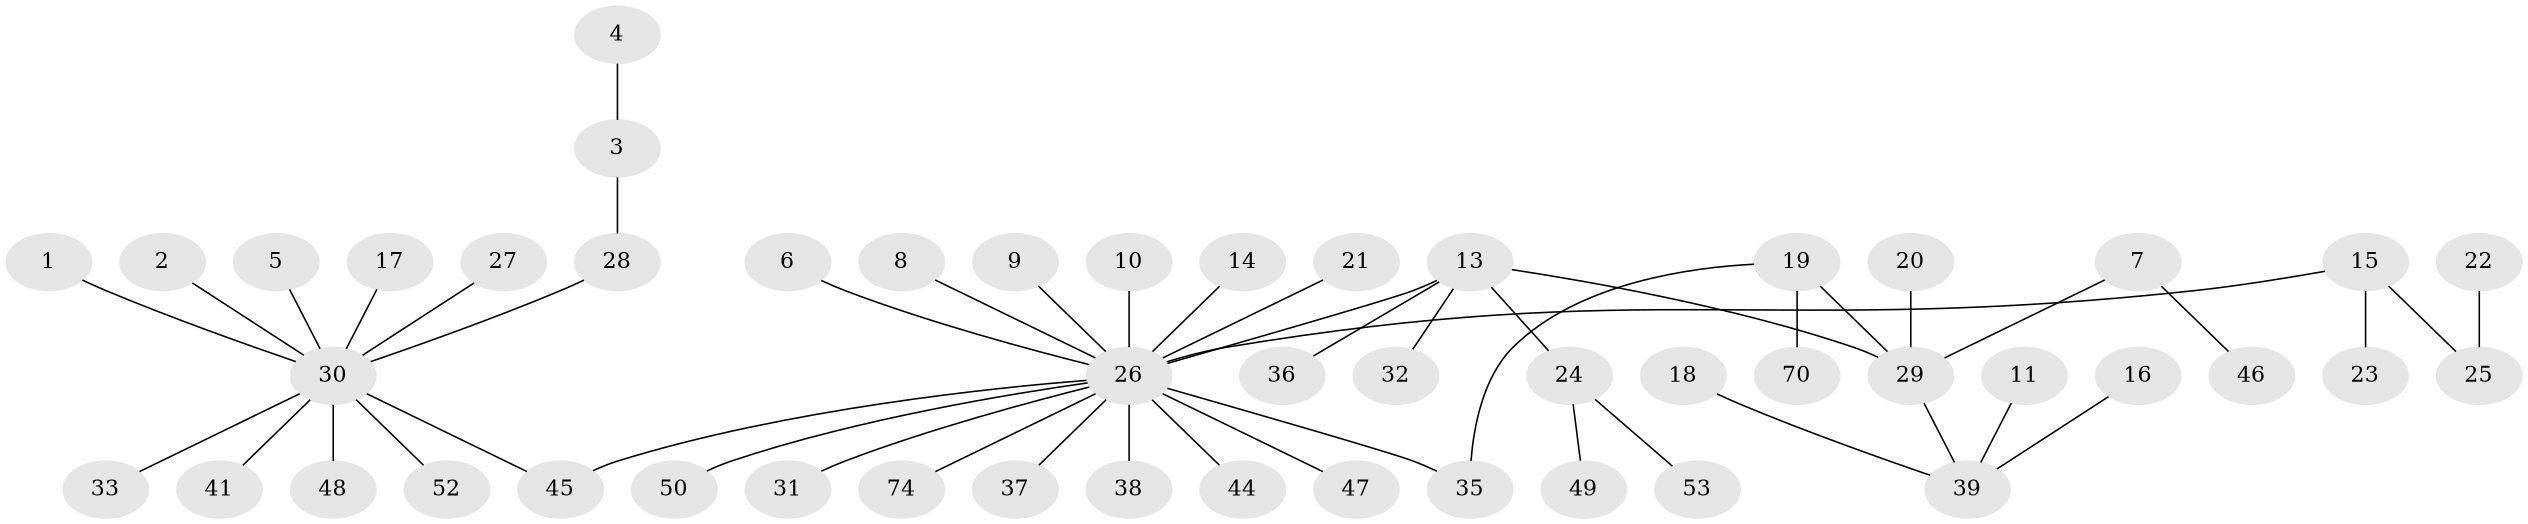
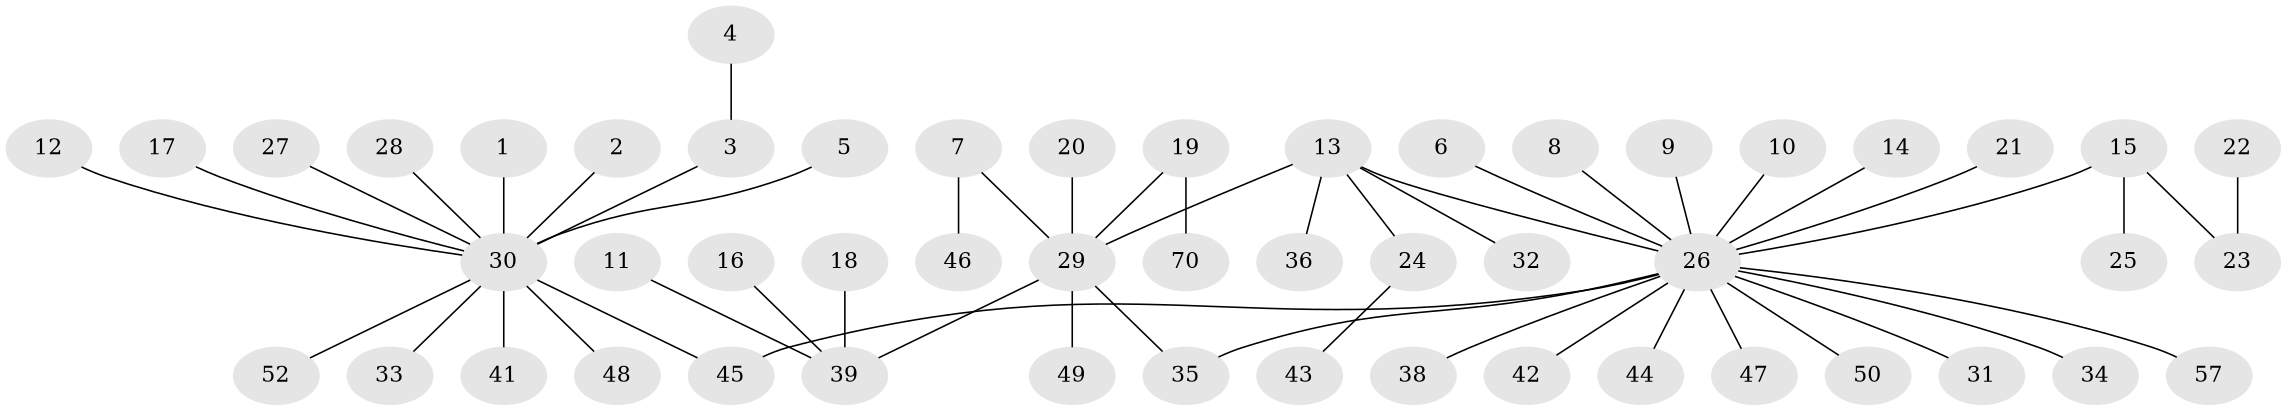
none -> (49, 148)
(617, 205) -> (618, 205)
(1586, 300) -> (1129, 319)
(2479, 319) -> (2238, 205)
none -> (1527, 376)
(1577, 432) -> (1072, 319)
(902, 490) -> (2096, 376)
(1015, 490) -> (2209, 376)
(1698, 490) -> (1300, 376)
